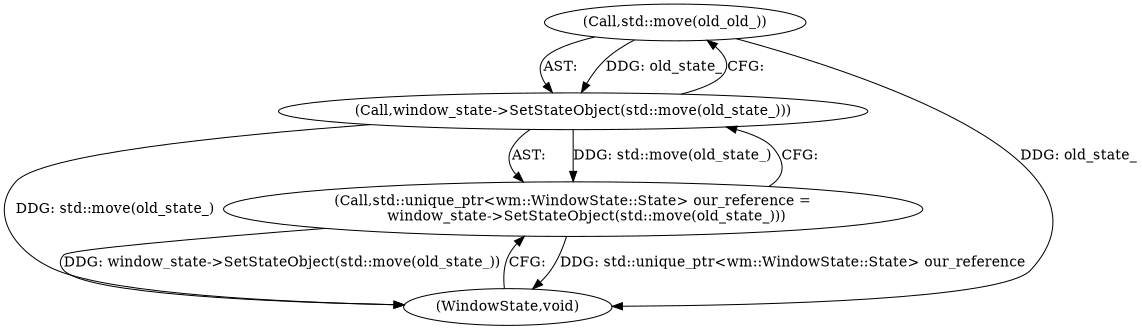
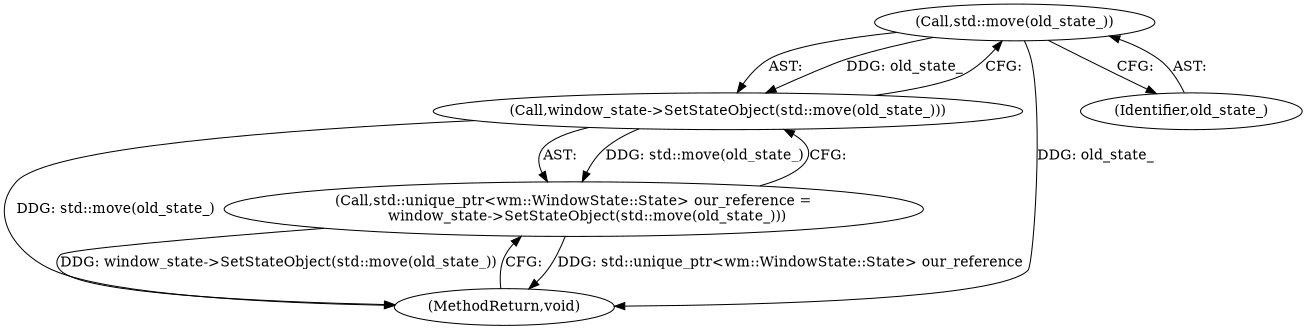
(675, 22) -> (1015, 22)
none -> (1191, 111)
(508, 307) -> (504, 307)
